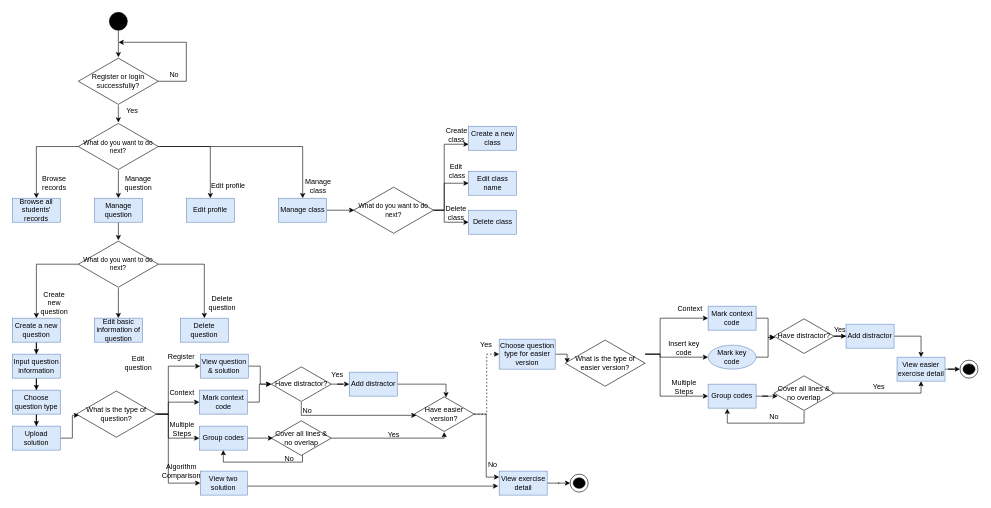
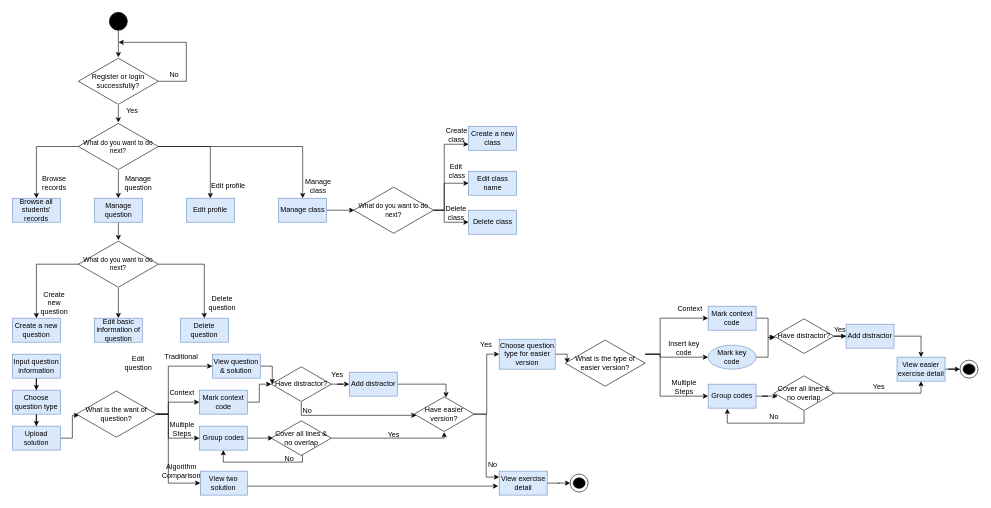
(36, 350) -> none
(182, 357) -> (182, 357)
(224, 366) -> (236, 366)
(487, 380) -> (487, 380)
(116, 414) -> (116, 414)
